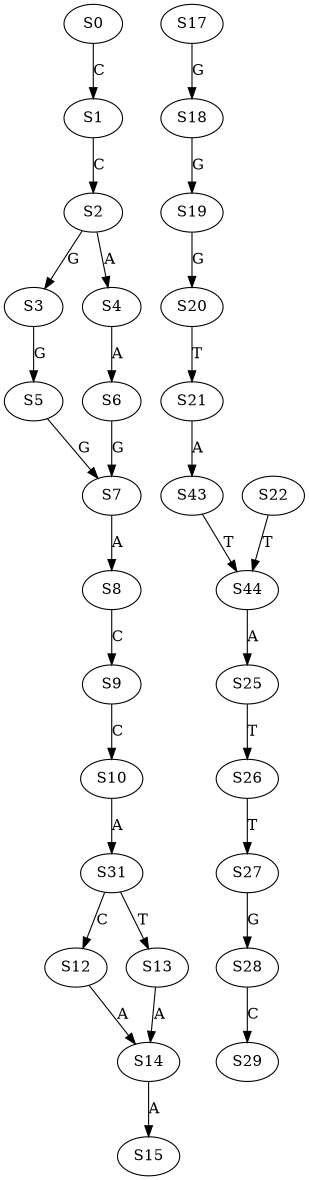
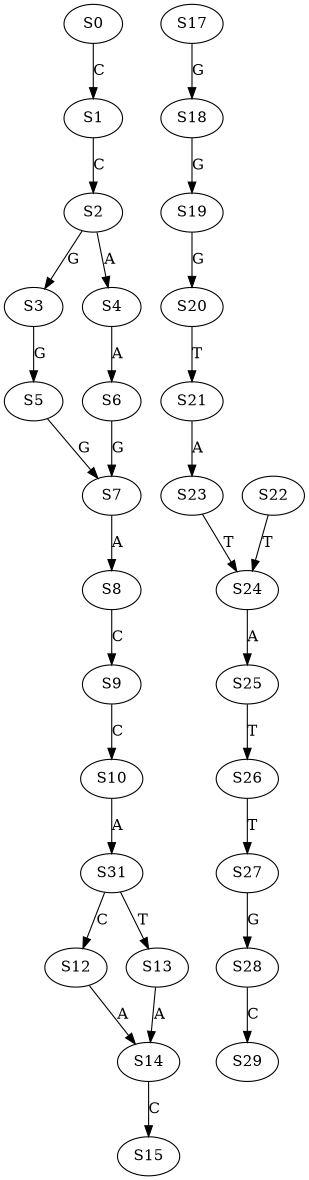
(192, 496) -> (192, 496)
(247, 590) -> (247, 590)
(154, 1109) -> (155, 1109)
